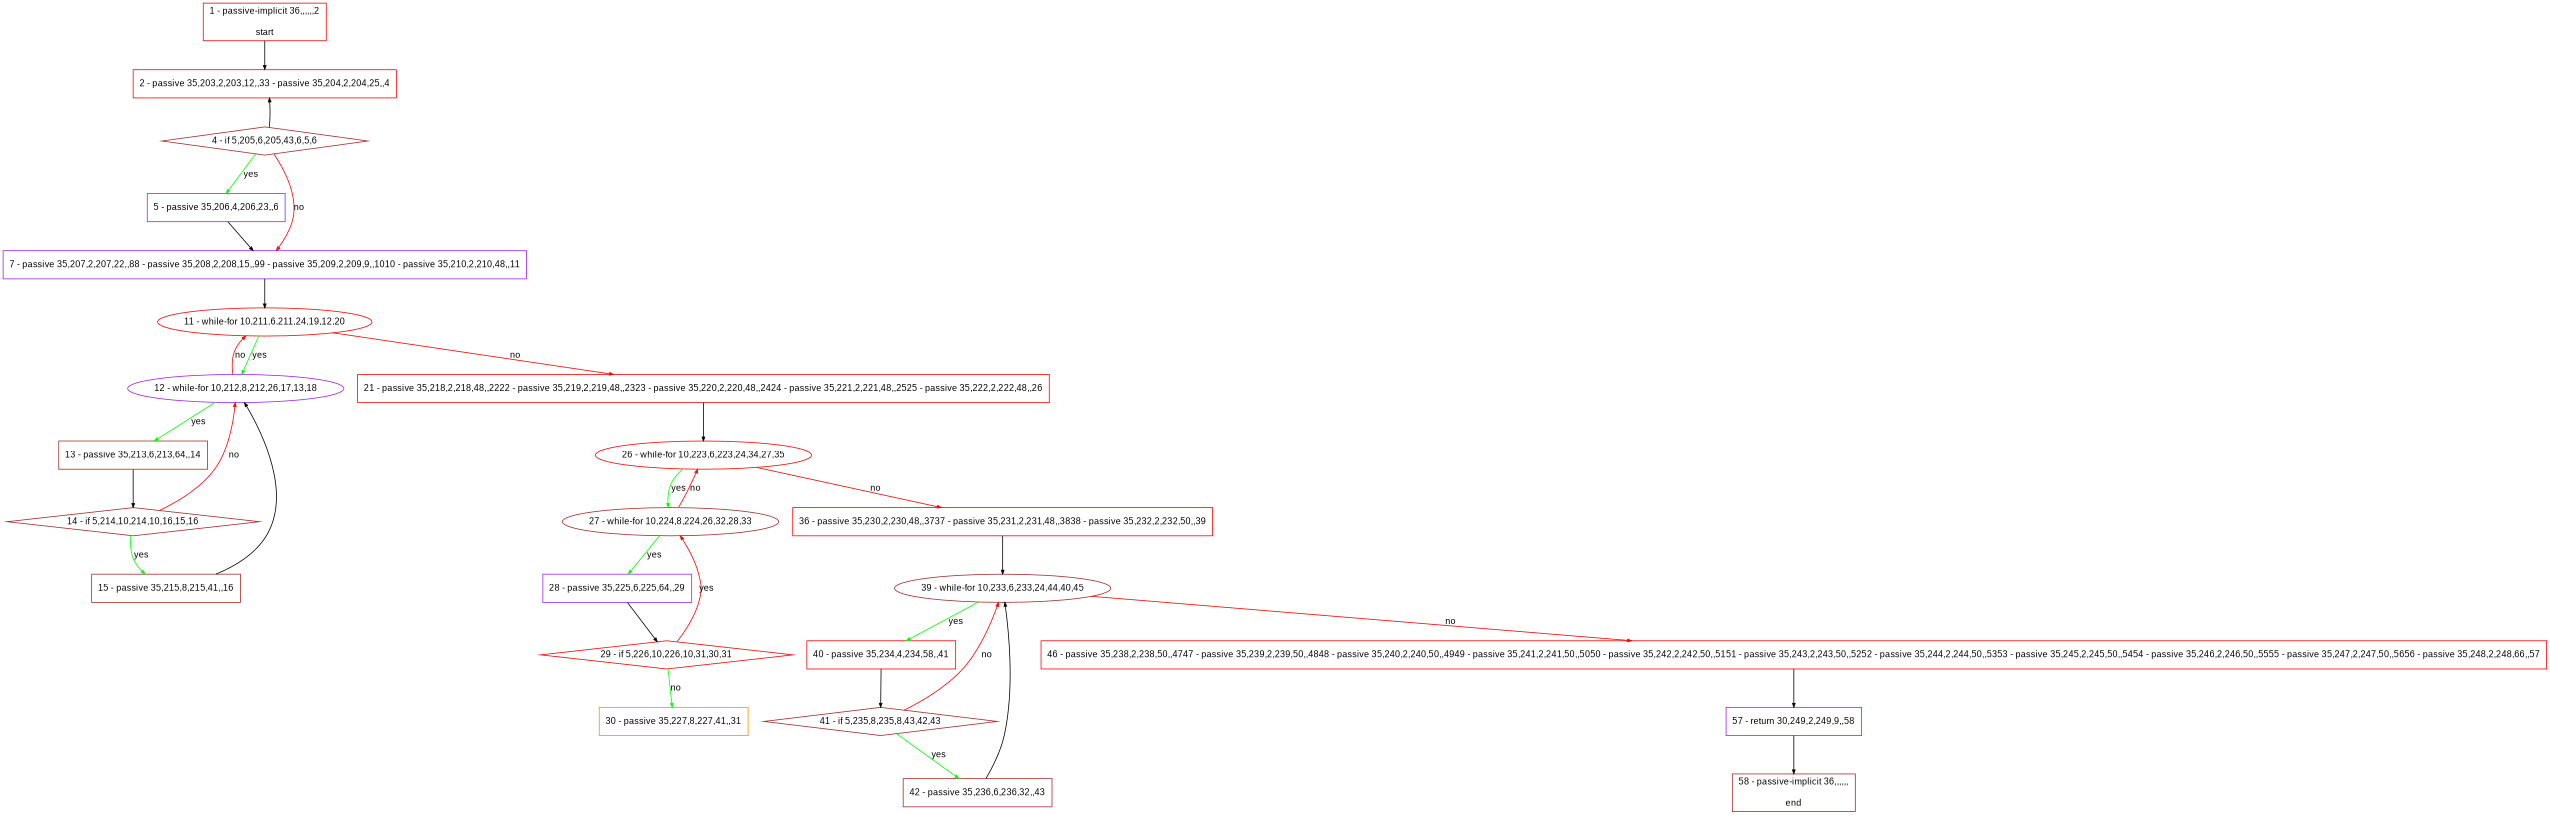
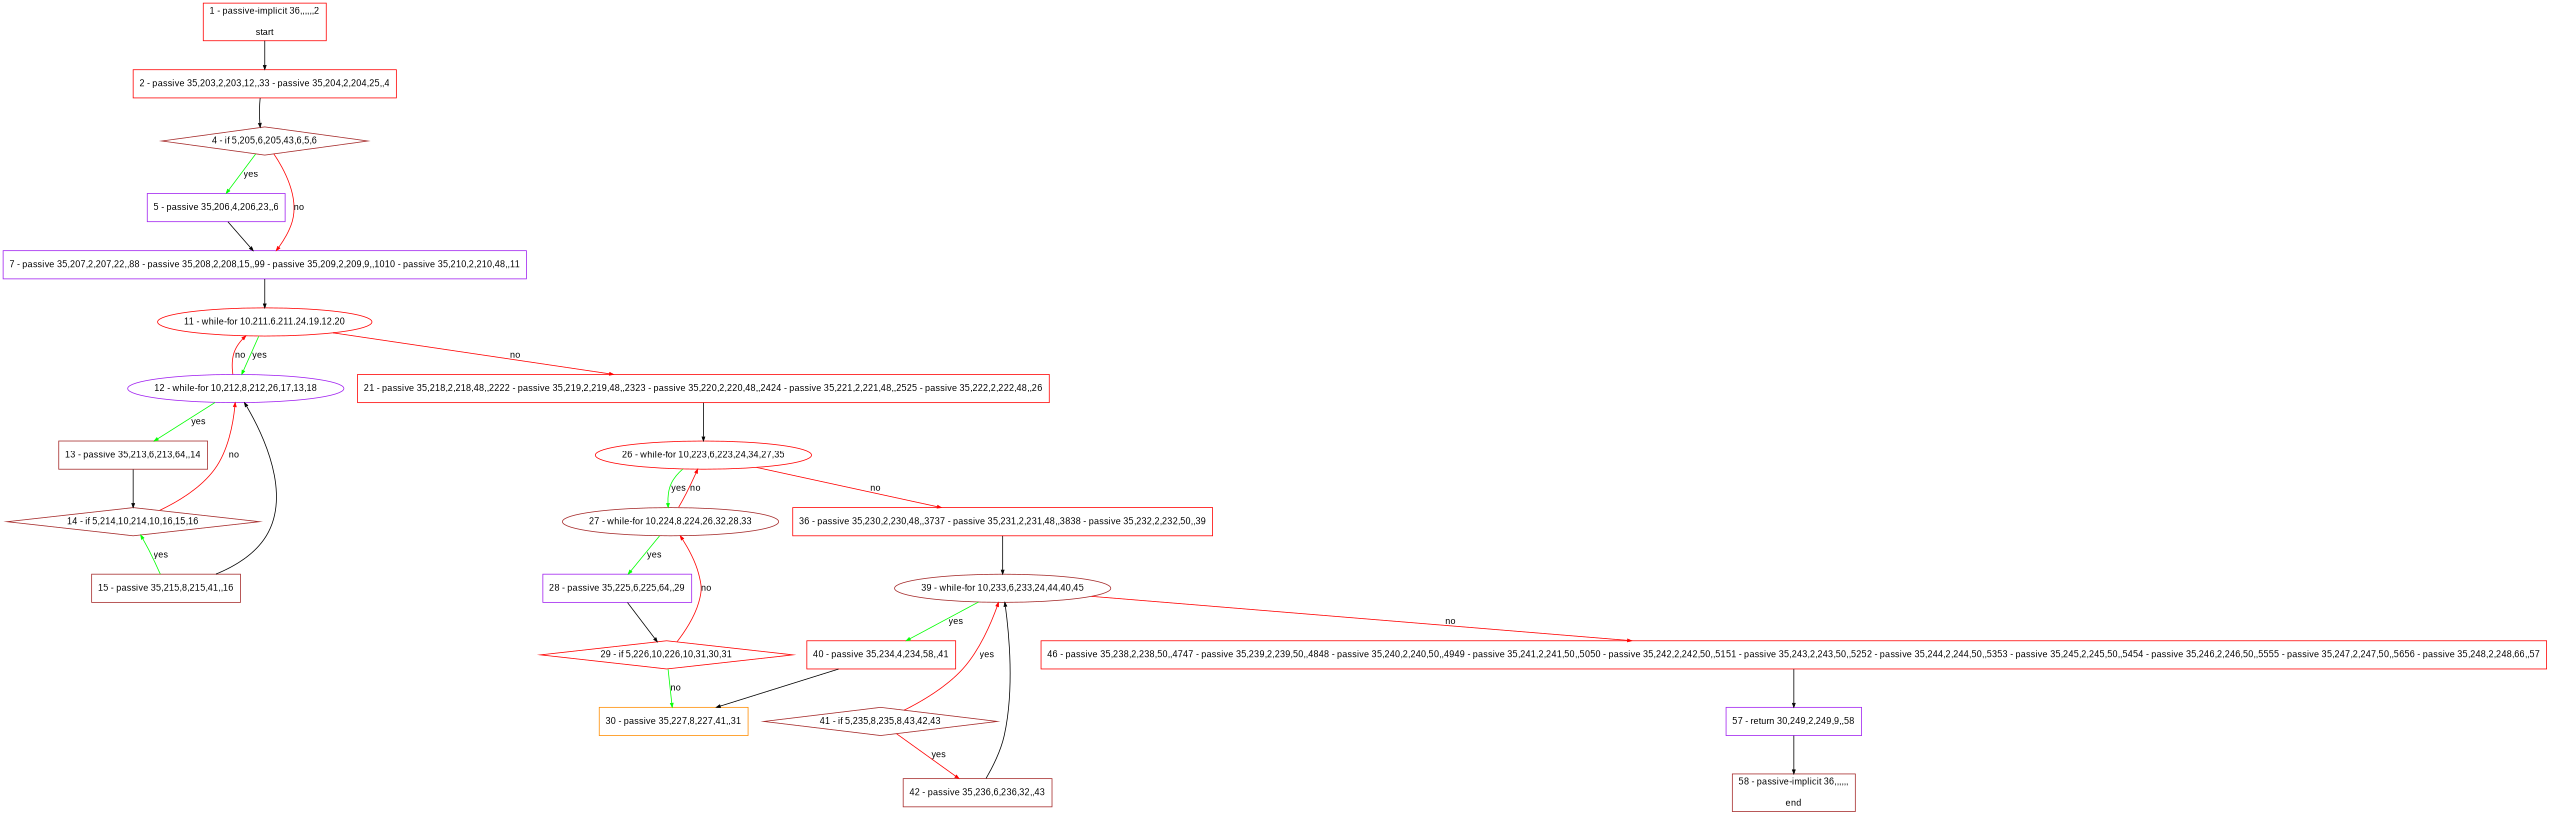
(270, 115) -> (259, 111)
(132, 555) -> (152, 556)
(707, 588) -> (707, 588)
(987, 655) -> (987, 655)
(881, 686) -> (779, 688)
(926, 755) -> (926, 755)
